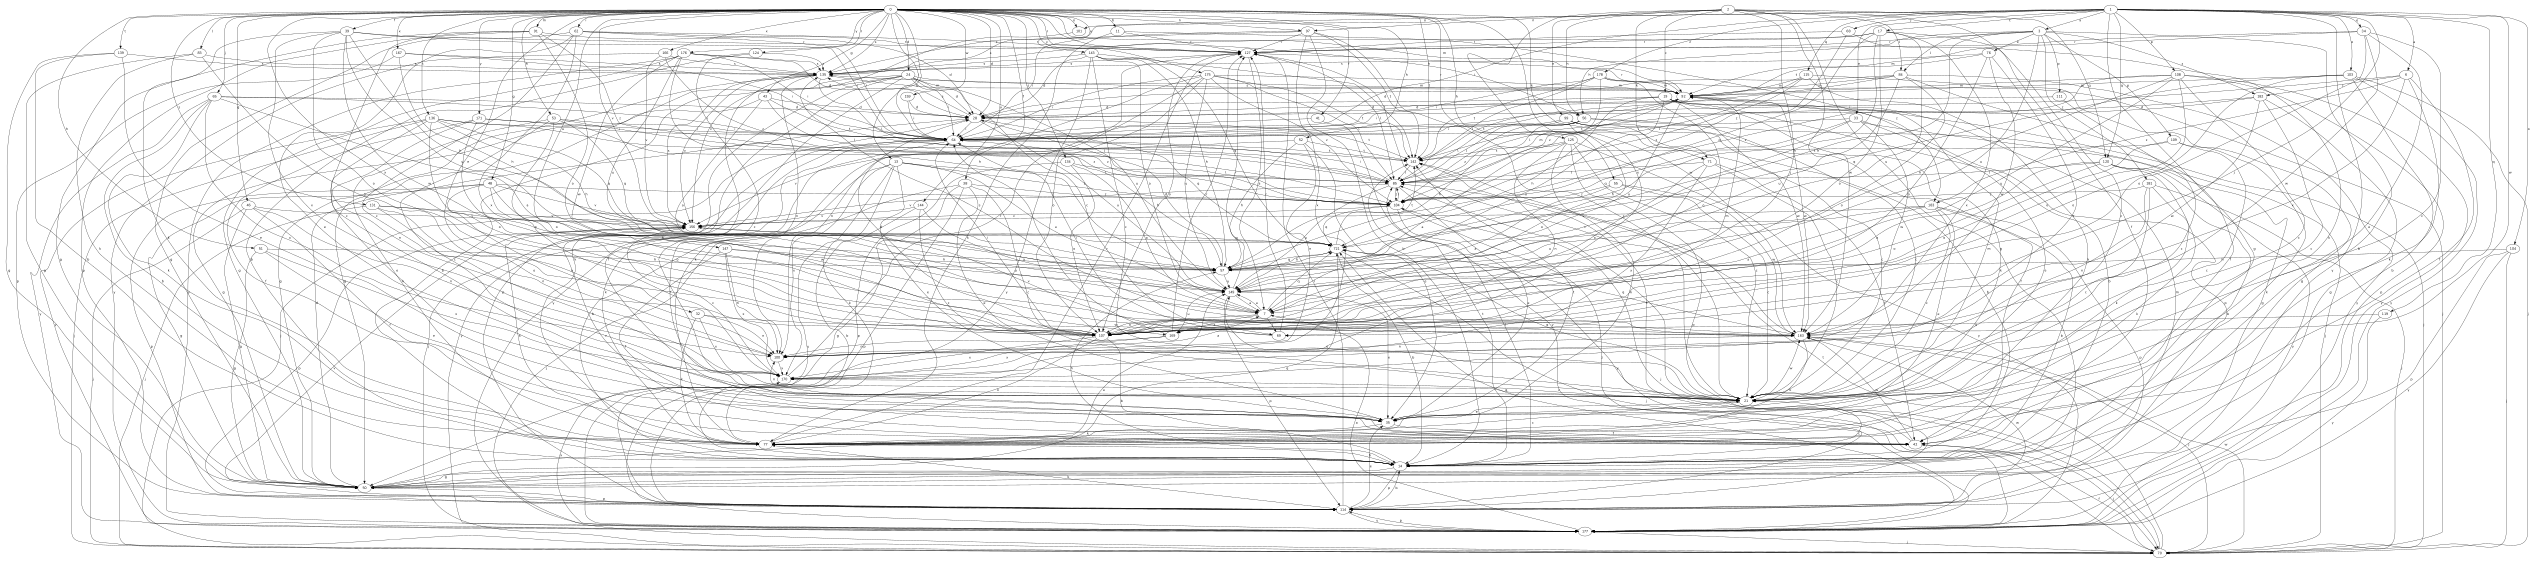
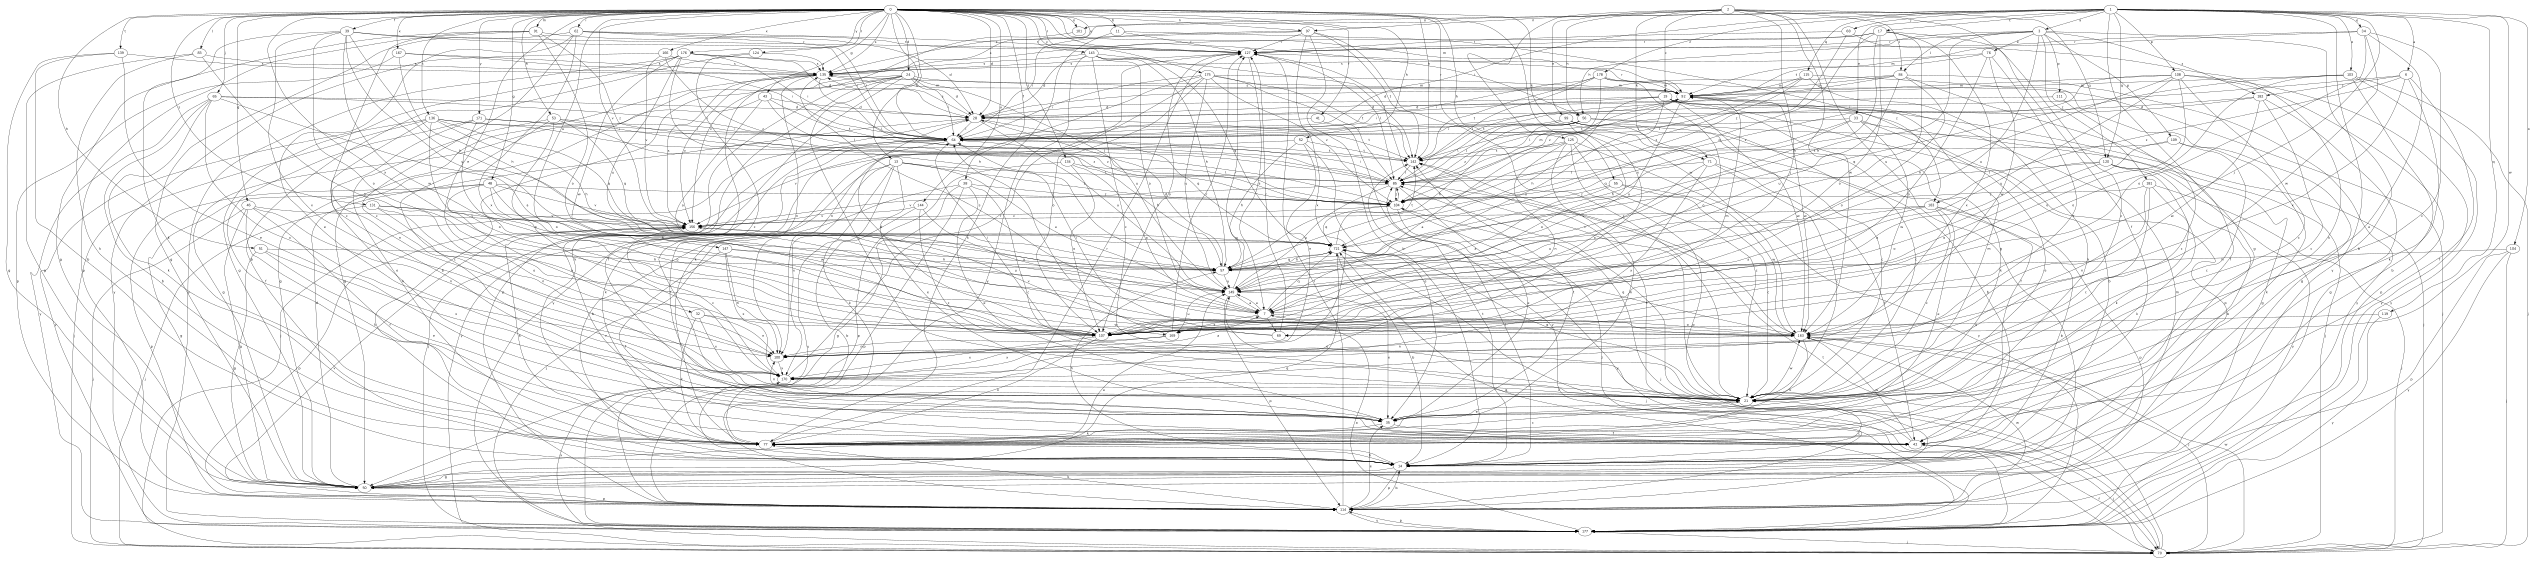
(908, 97) -> none
(1085, 204) -> (1158, 365)
(1209, 318) -> (1440, 318)
none -> (463, 387)
(1222, 426) -> none
(741, 510) -> (795, 462)
